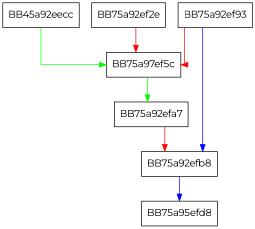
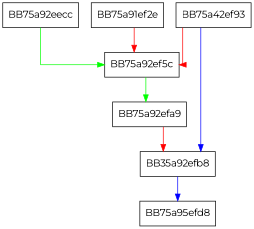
(41, 15) -> (41, 15)
(128, 15) -> (127, 15)
(215, 15) -> (214, 15)
(144, 65) -> (142, 65)
(151, 114) -> (149, 114)
(179, 164) -> (178, 164)
